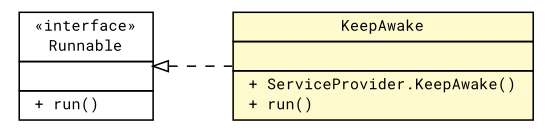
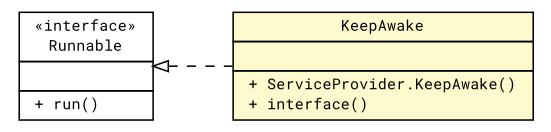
(282, 105) -> (309, 105)
